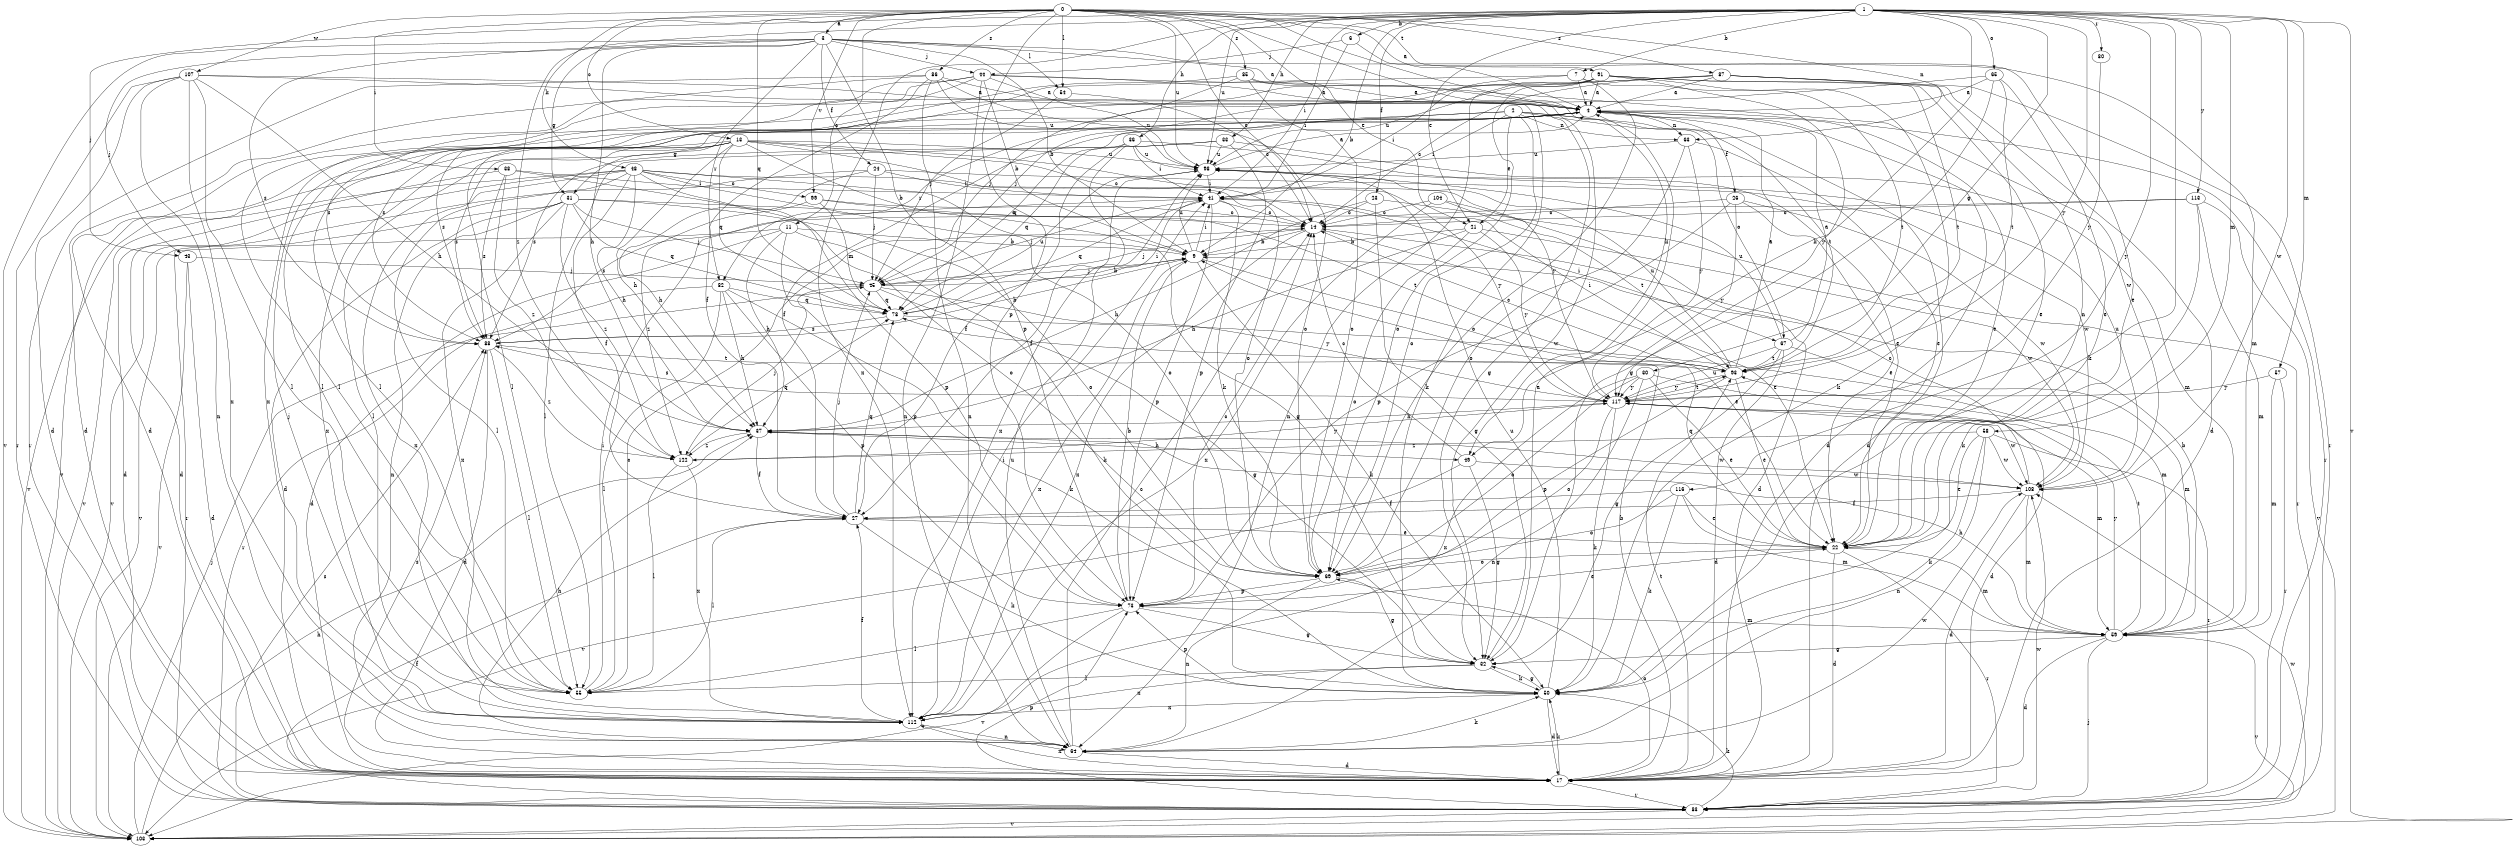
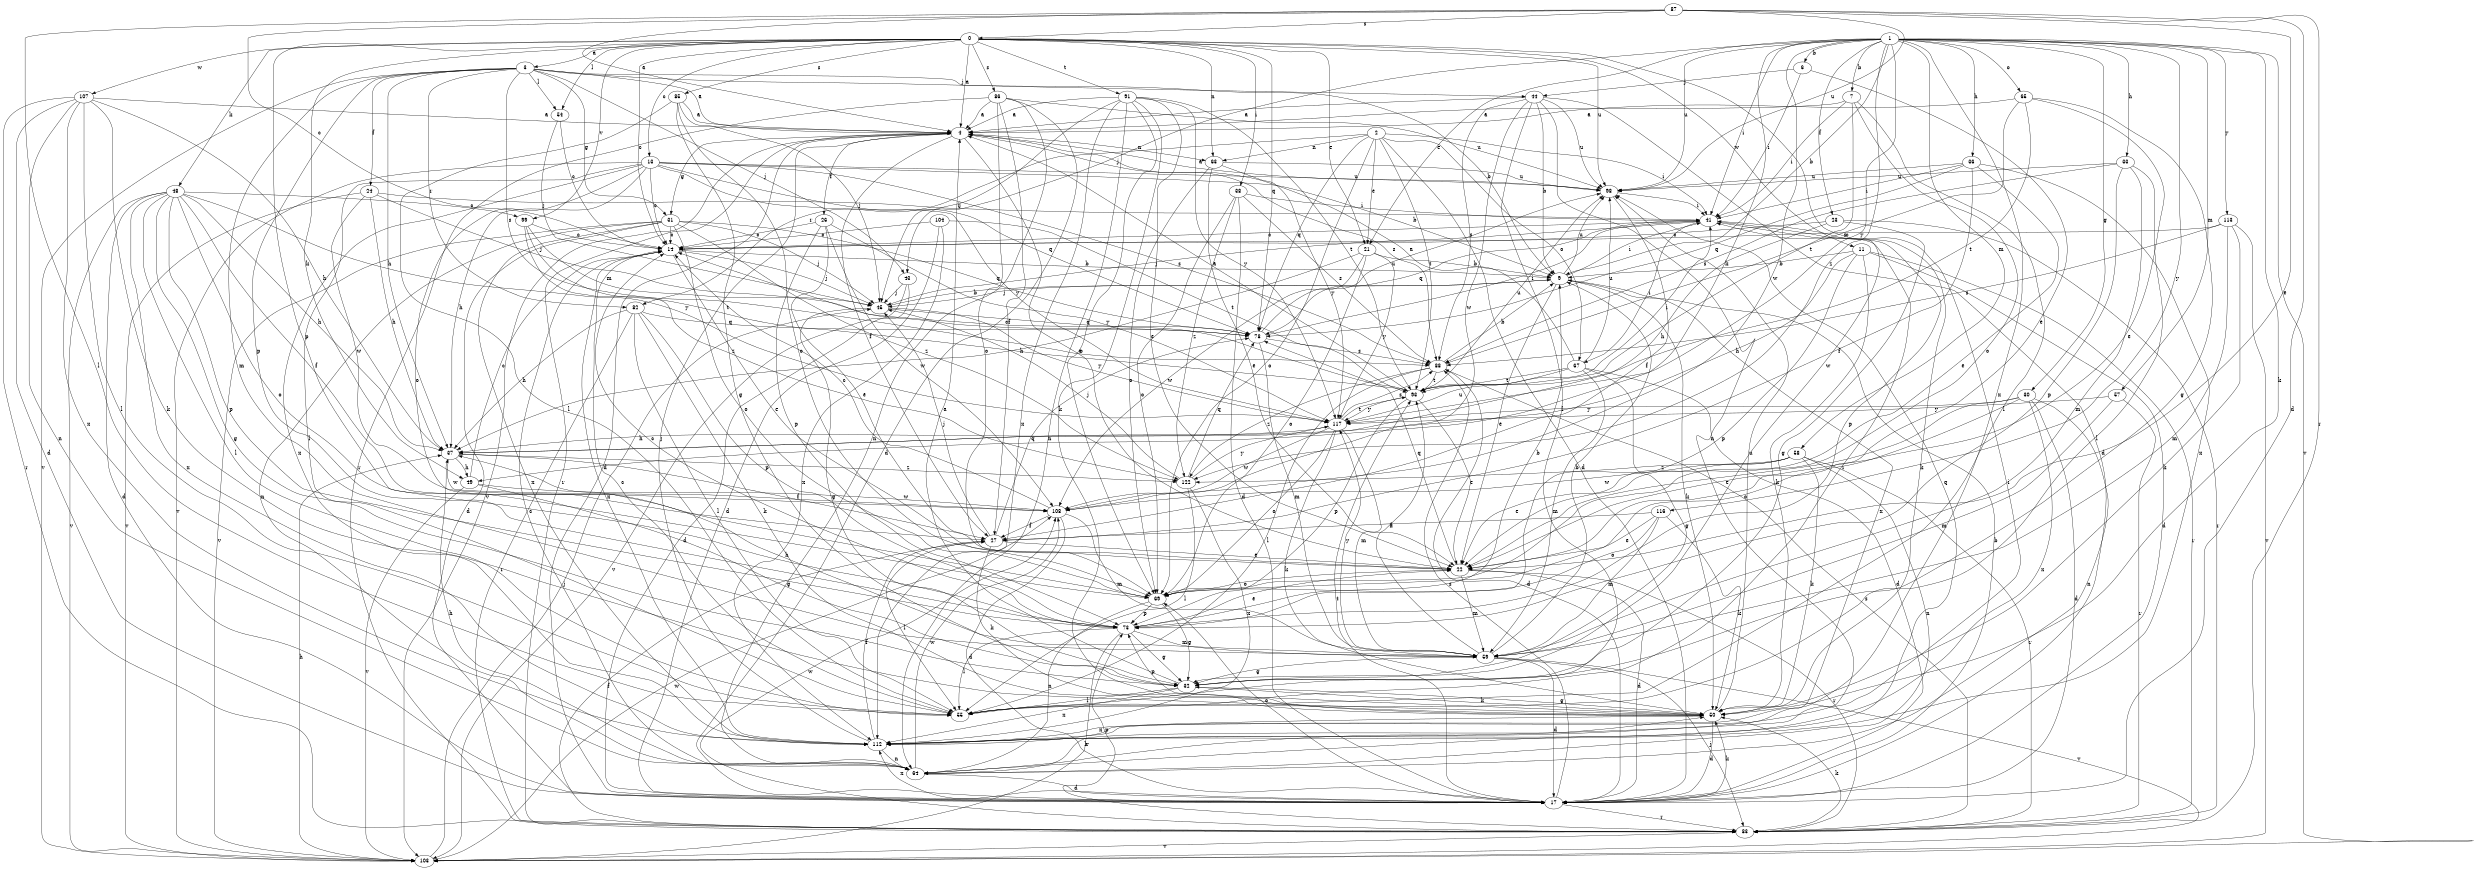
(1440, 27) -> (1323, 24)
(2101, 57) -> none
(836, 126) -> (1737, 148)
(1805, 194) -> none
(2083, 315) -> (2285, 293)
(784, 357) -> (1048, 373)
(1227, 404) -> (1927, 411)
(1013, 461) -> (1946, 483)
